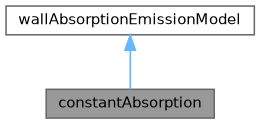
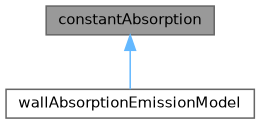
(130, 70) -> (130, 70)
